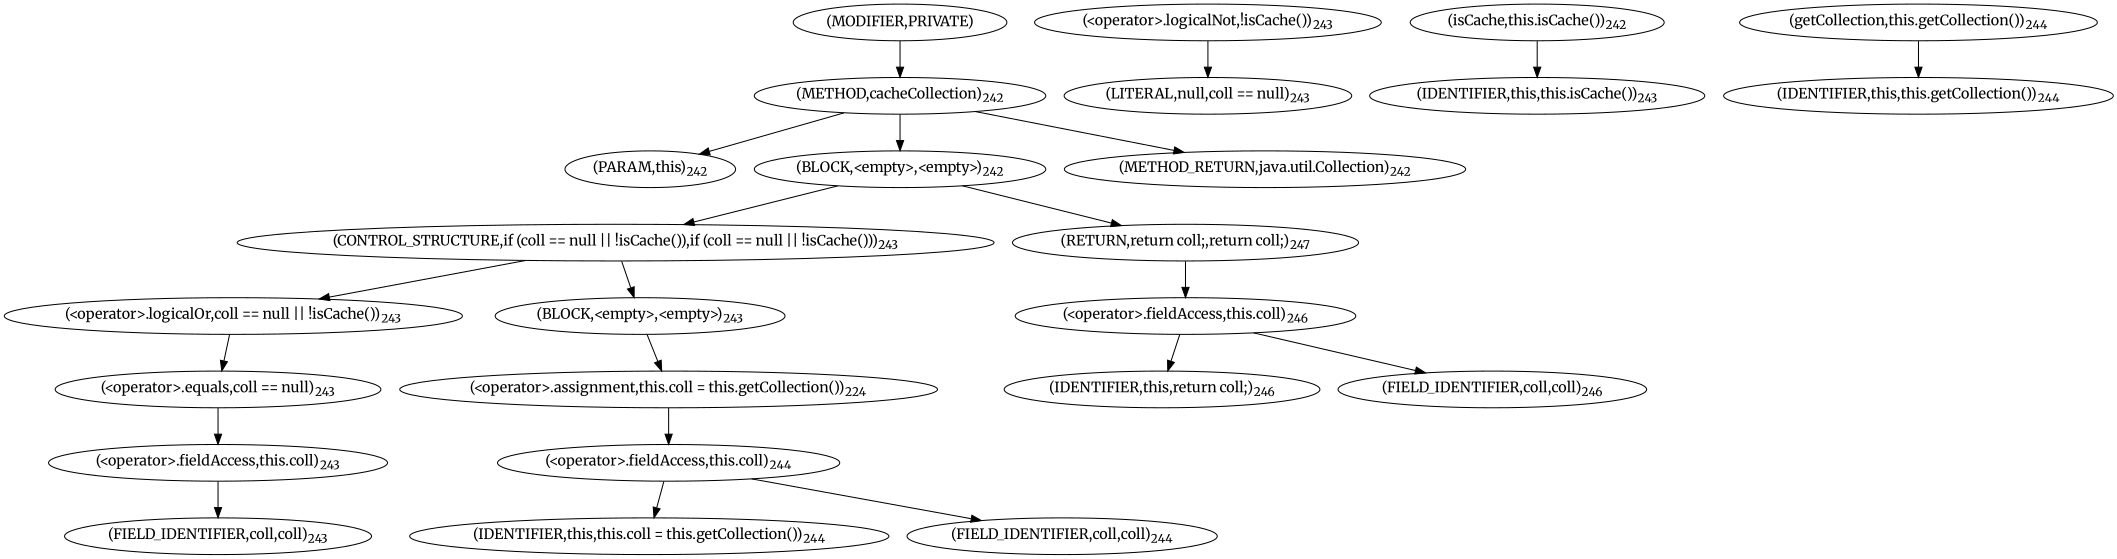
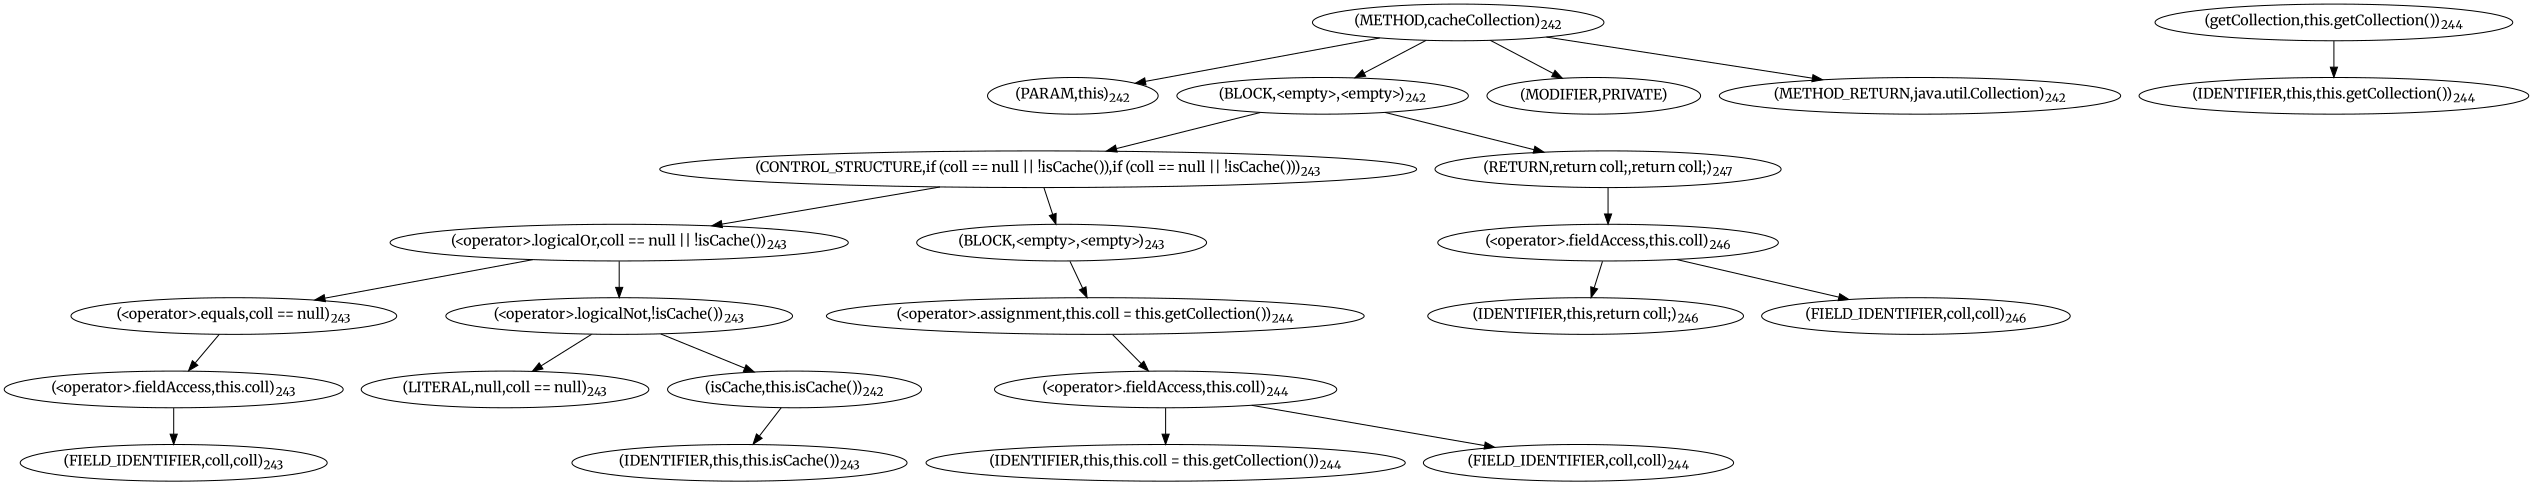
(900, 54) -> (1522, 57)
none -> (619, 274)
none -> (703, 351)
(856, 388) -> (1283, 314)
